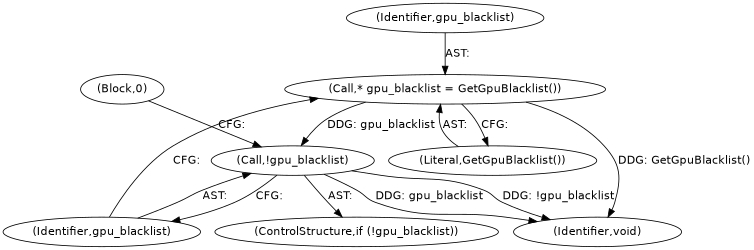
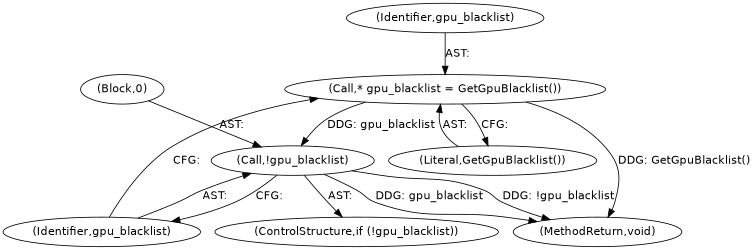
(234, 125) -> (234, 125)
(598, 232) -> (598, 232)
